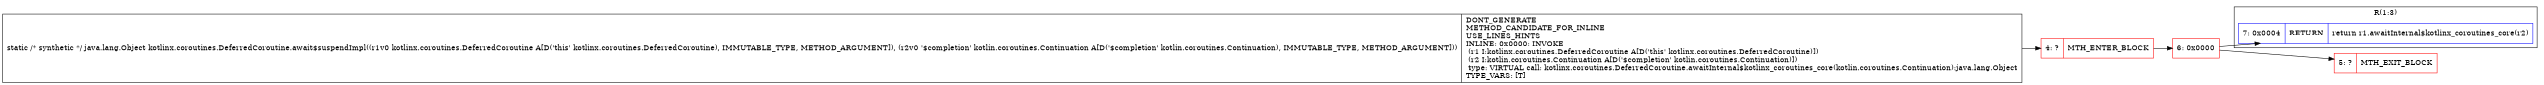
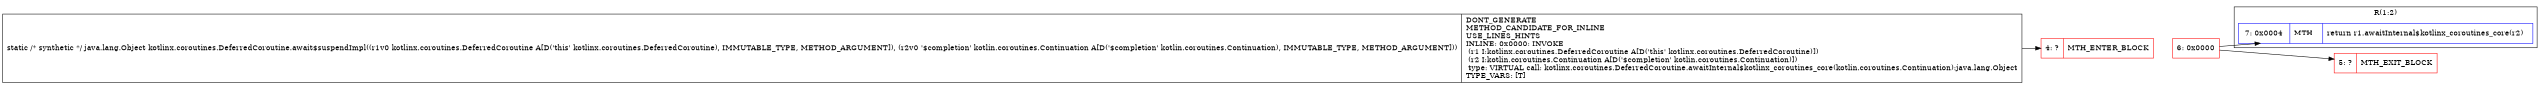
(2386, 13) -> (2386, 13)
(2307, 33) -> (2304, 33)
(2160, 48) -> none
